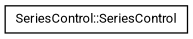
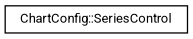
(96, 19) -> (96, 19)
